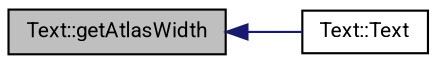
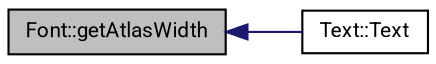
(117, 32) -> (117, 32)
